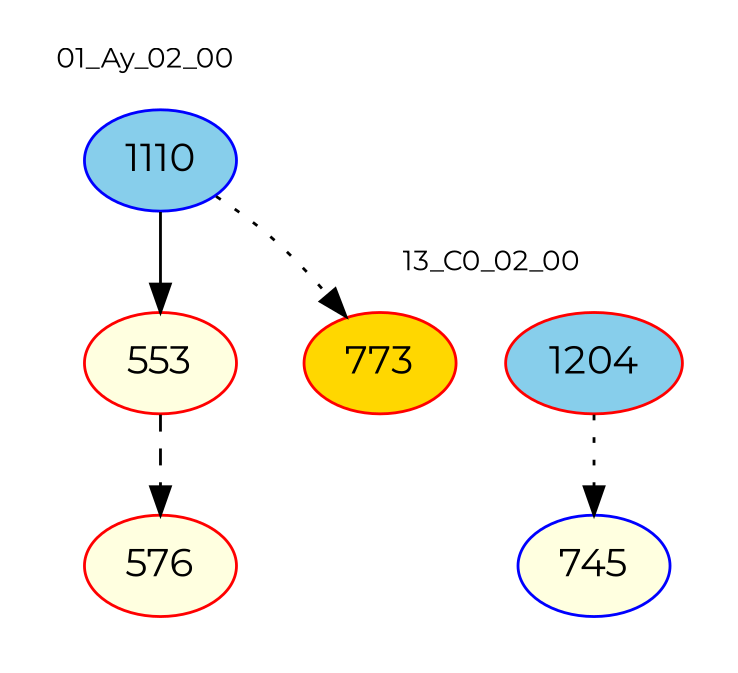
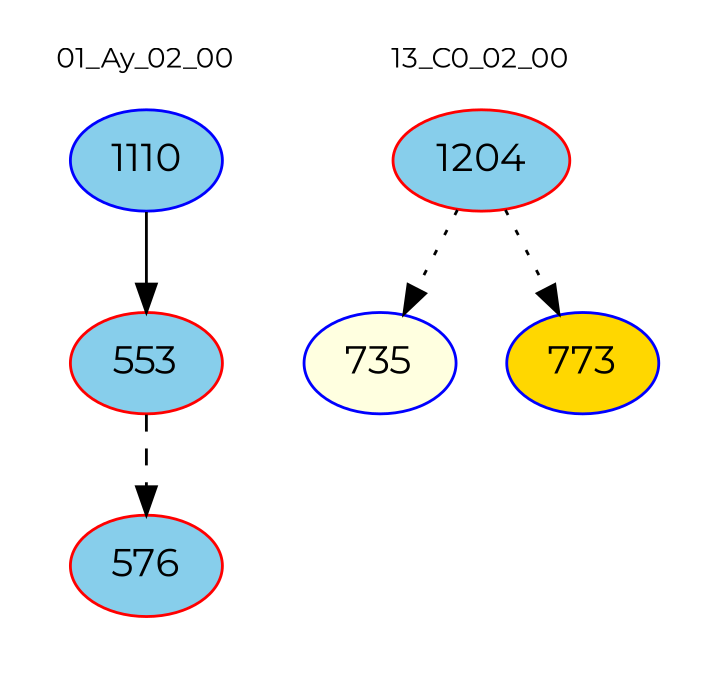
(299, 264) -> (526, 249)
(160, 363) -> (146, 363)
(380, 363) -> (583, 363)
(160, 566) -> (146, 566)
(594, 566) -> (380, 363)
